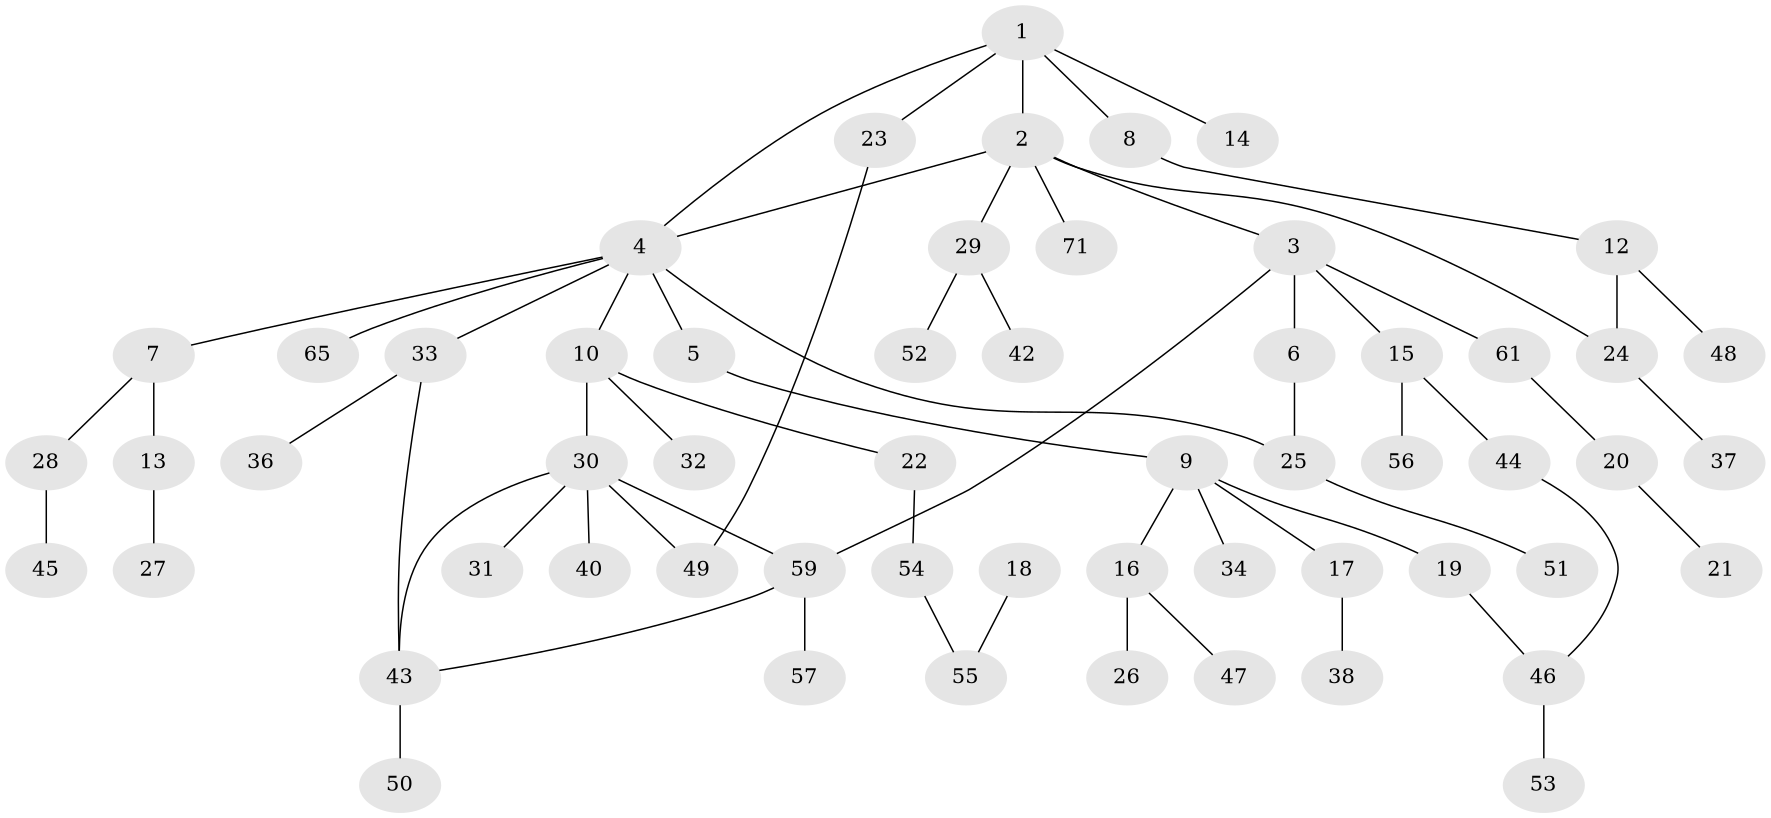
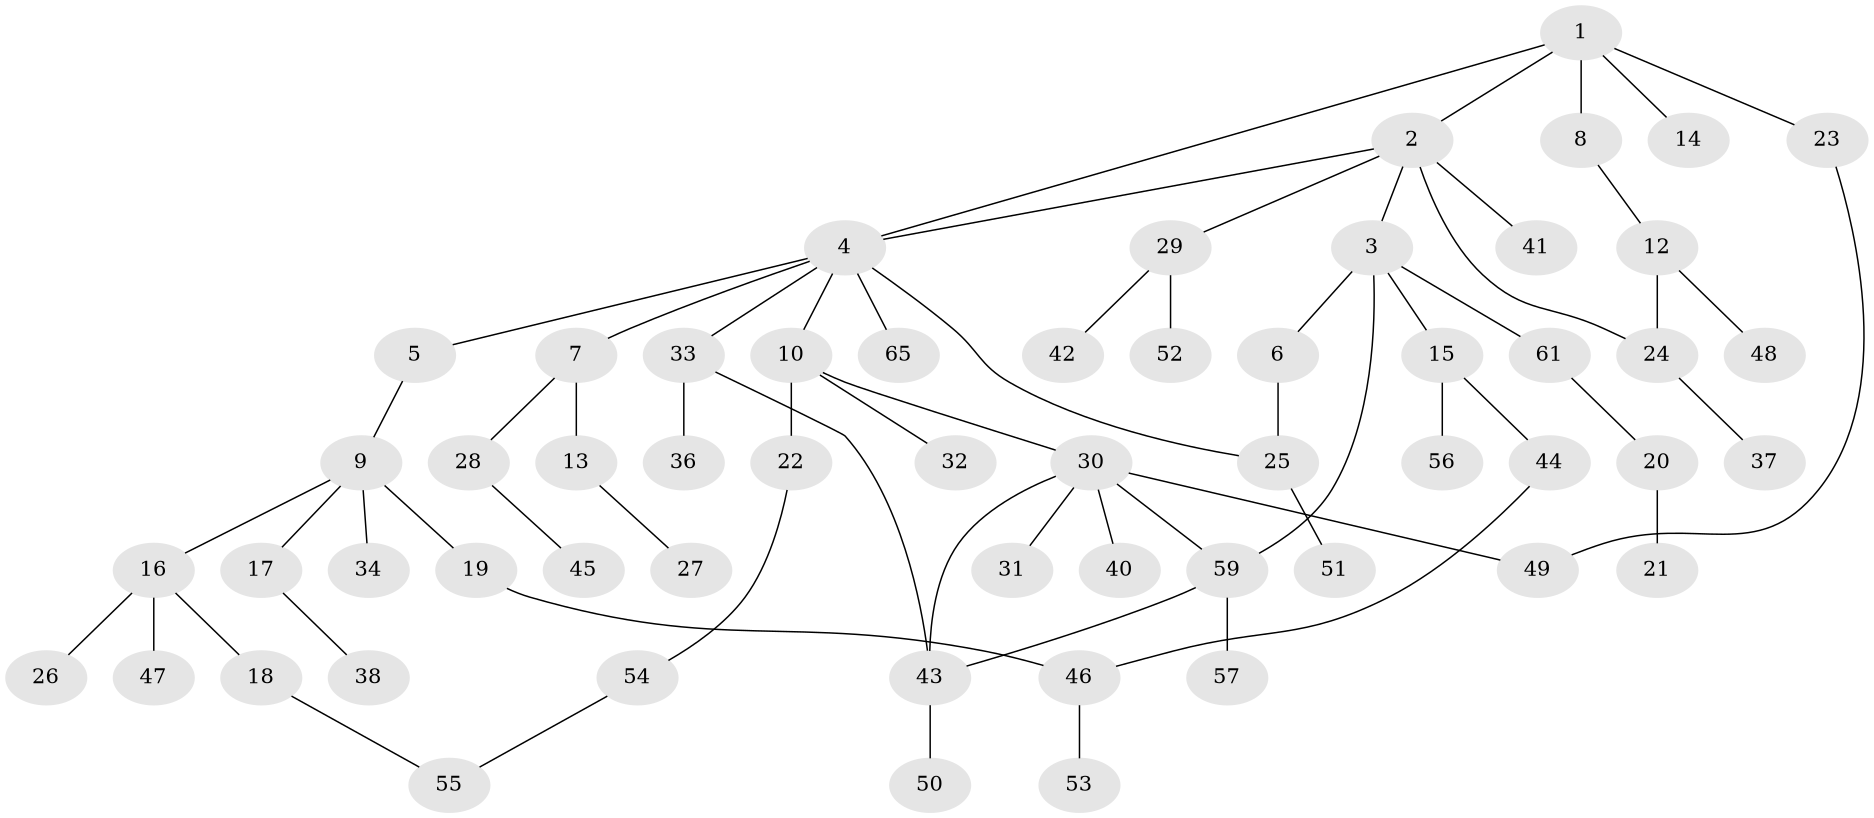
(1076, 248) -> (1536, 248)
none -> (207, 624)
